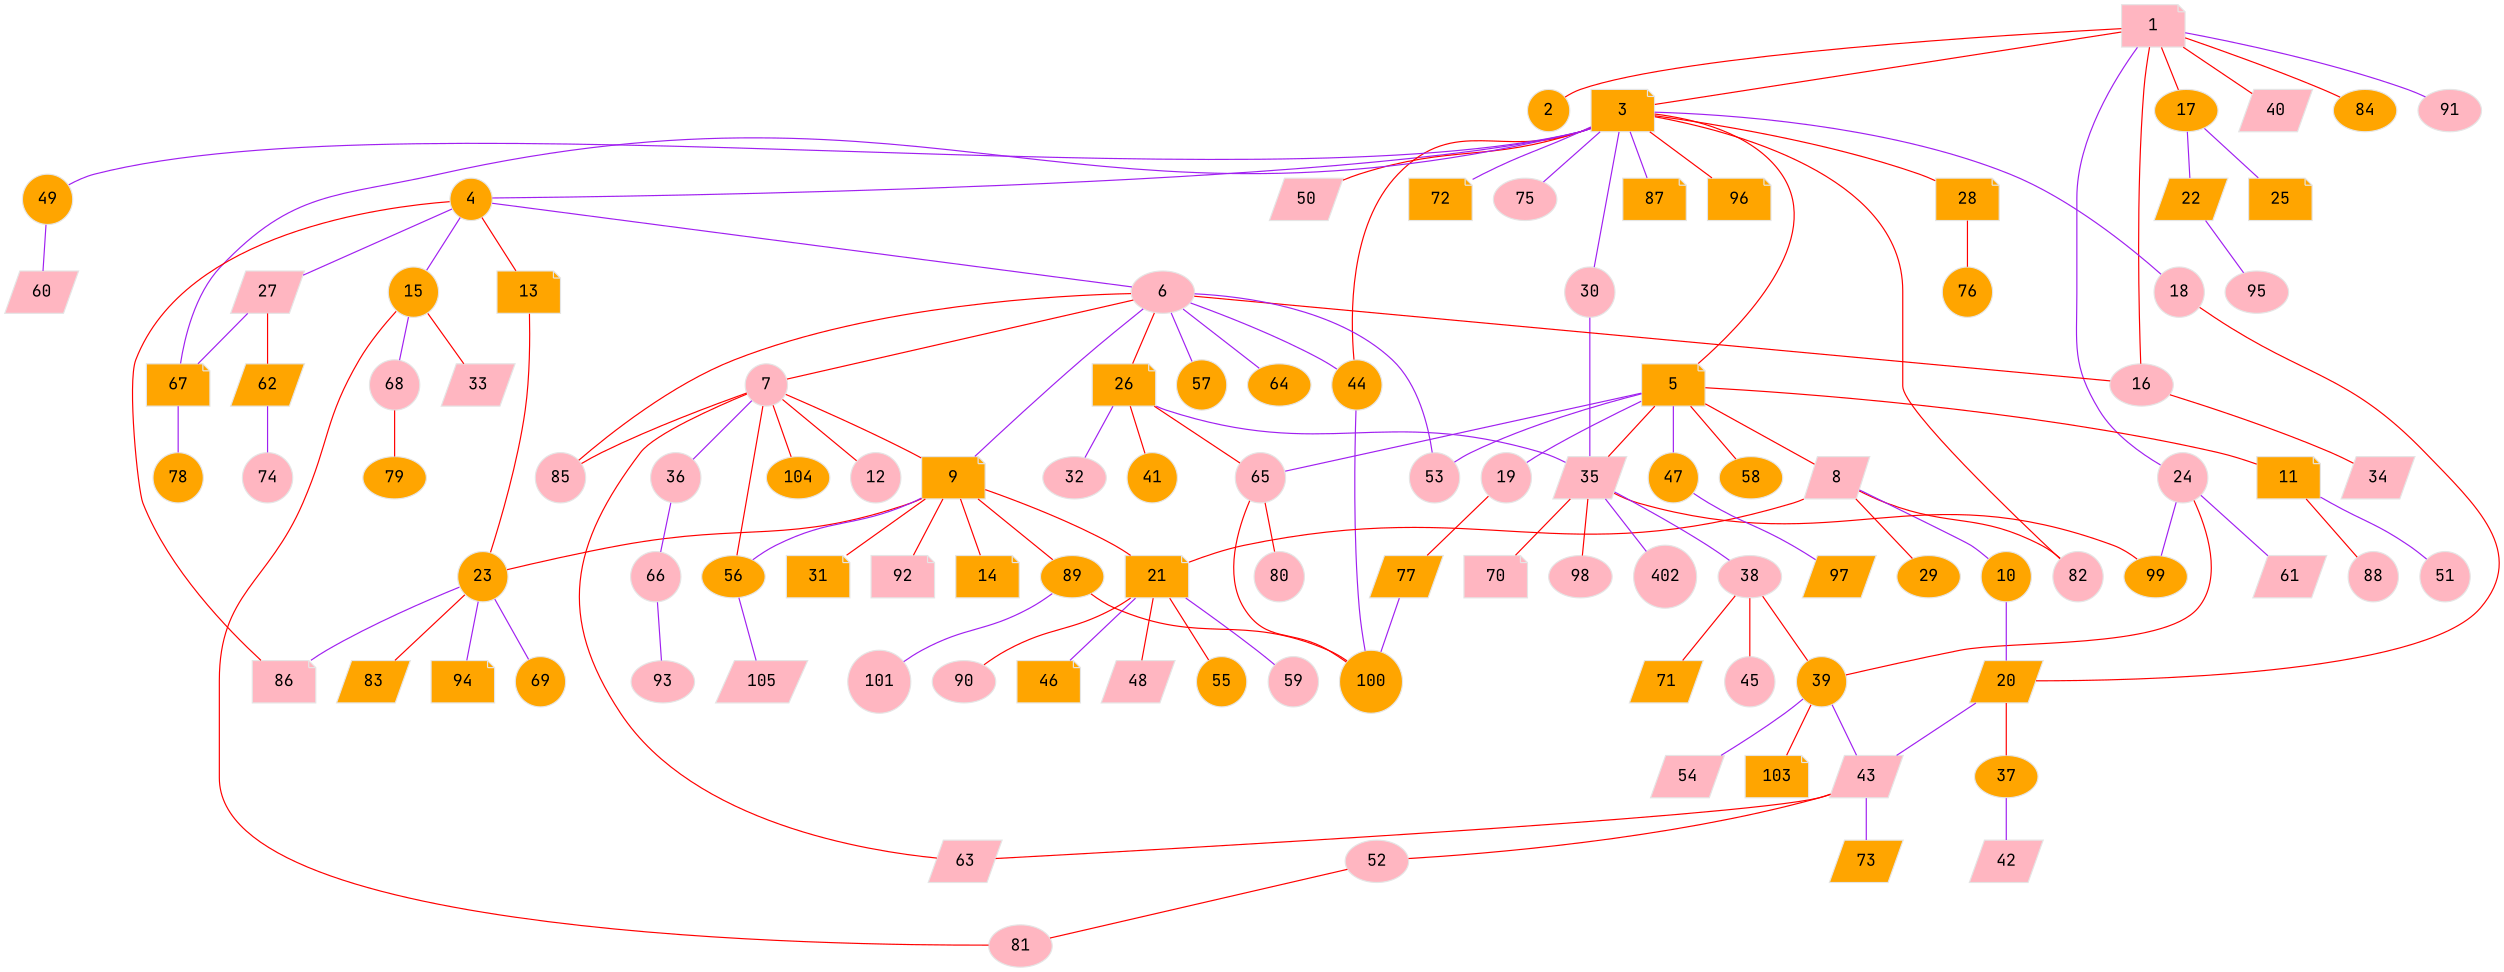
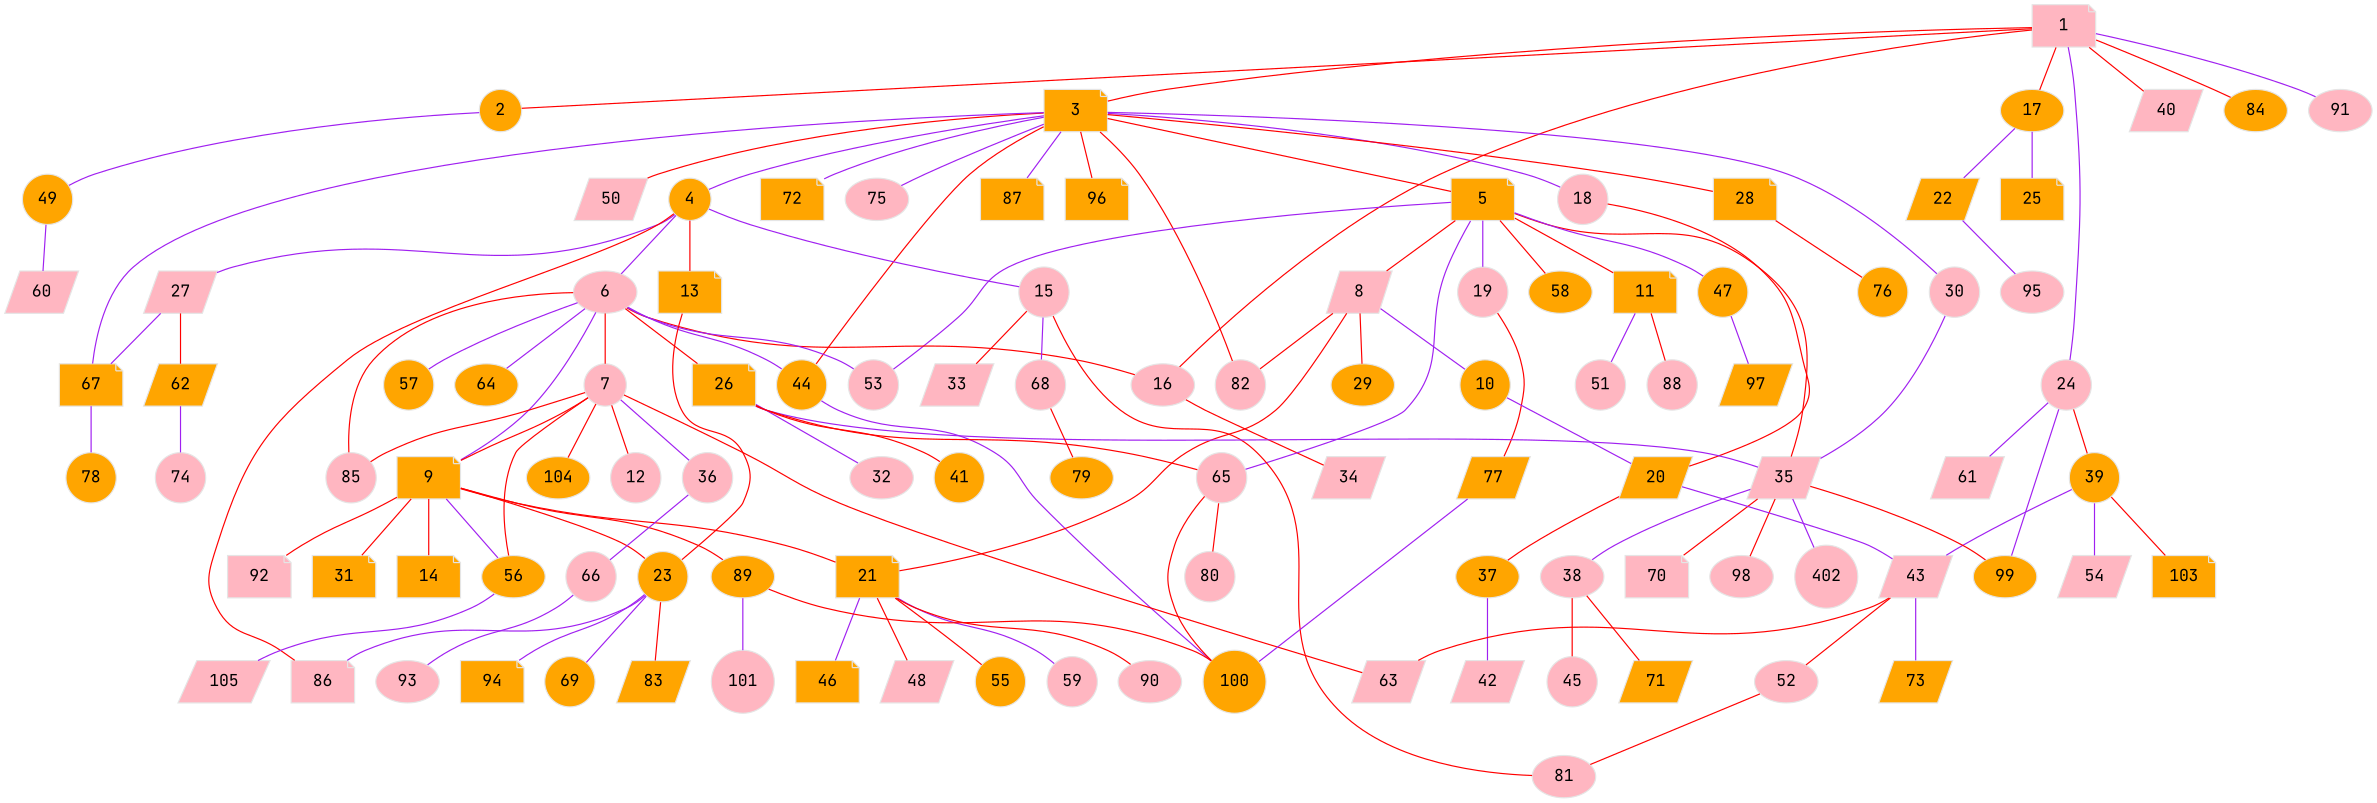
(829, 151) -> (271, 134)
(413, 292) -> (1044, 292)
(1785, 628) -> none
